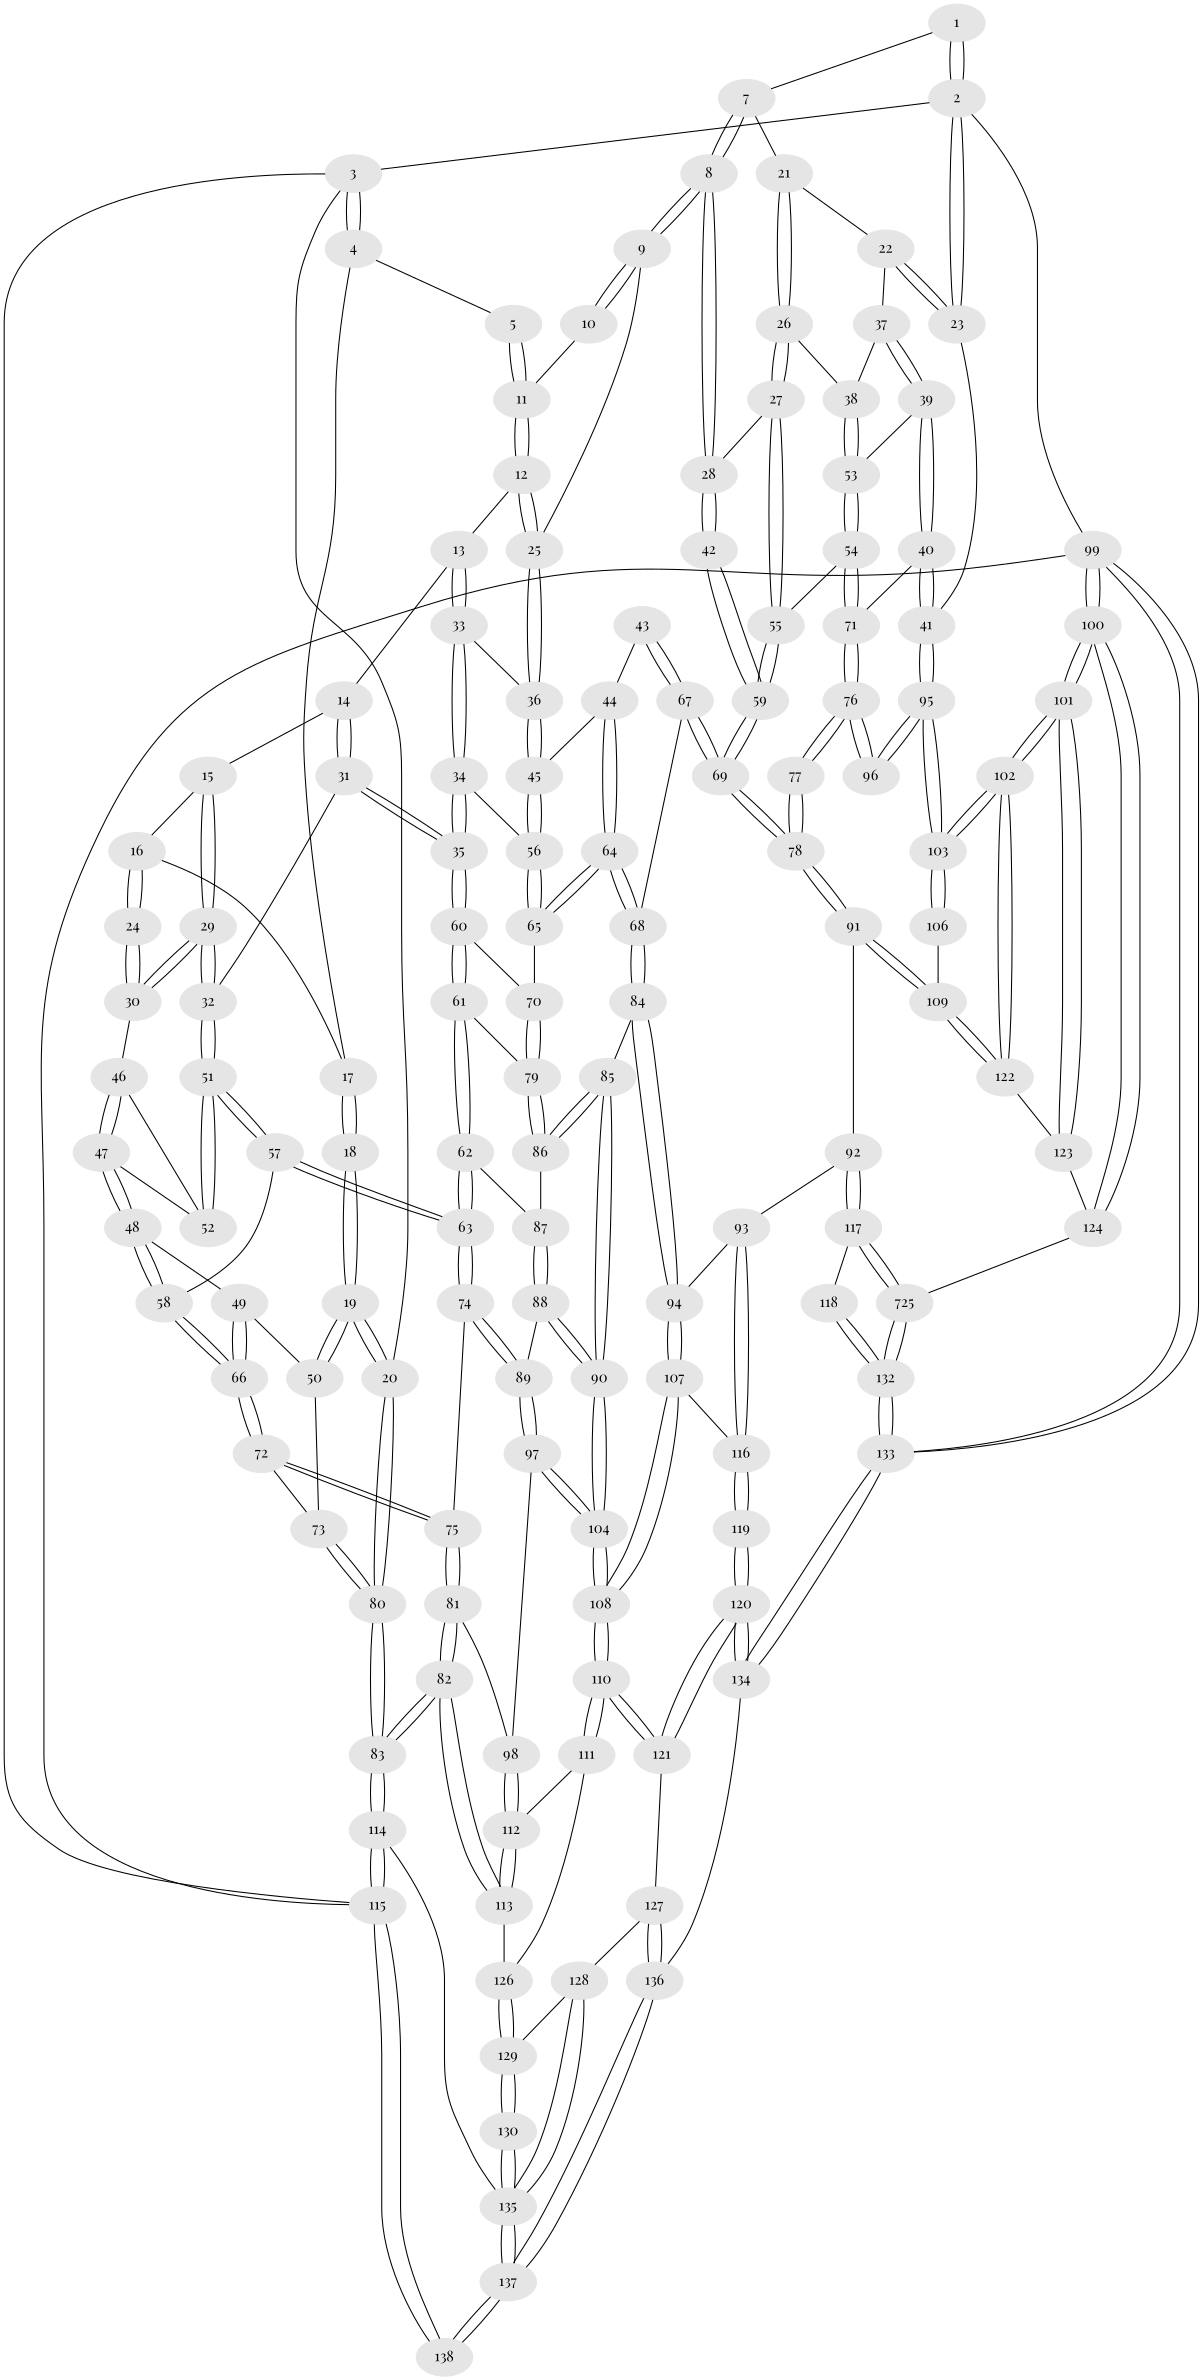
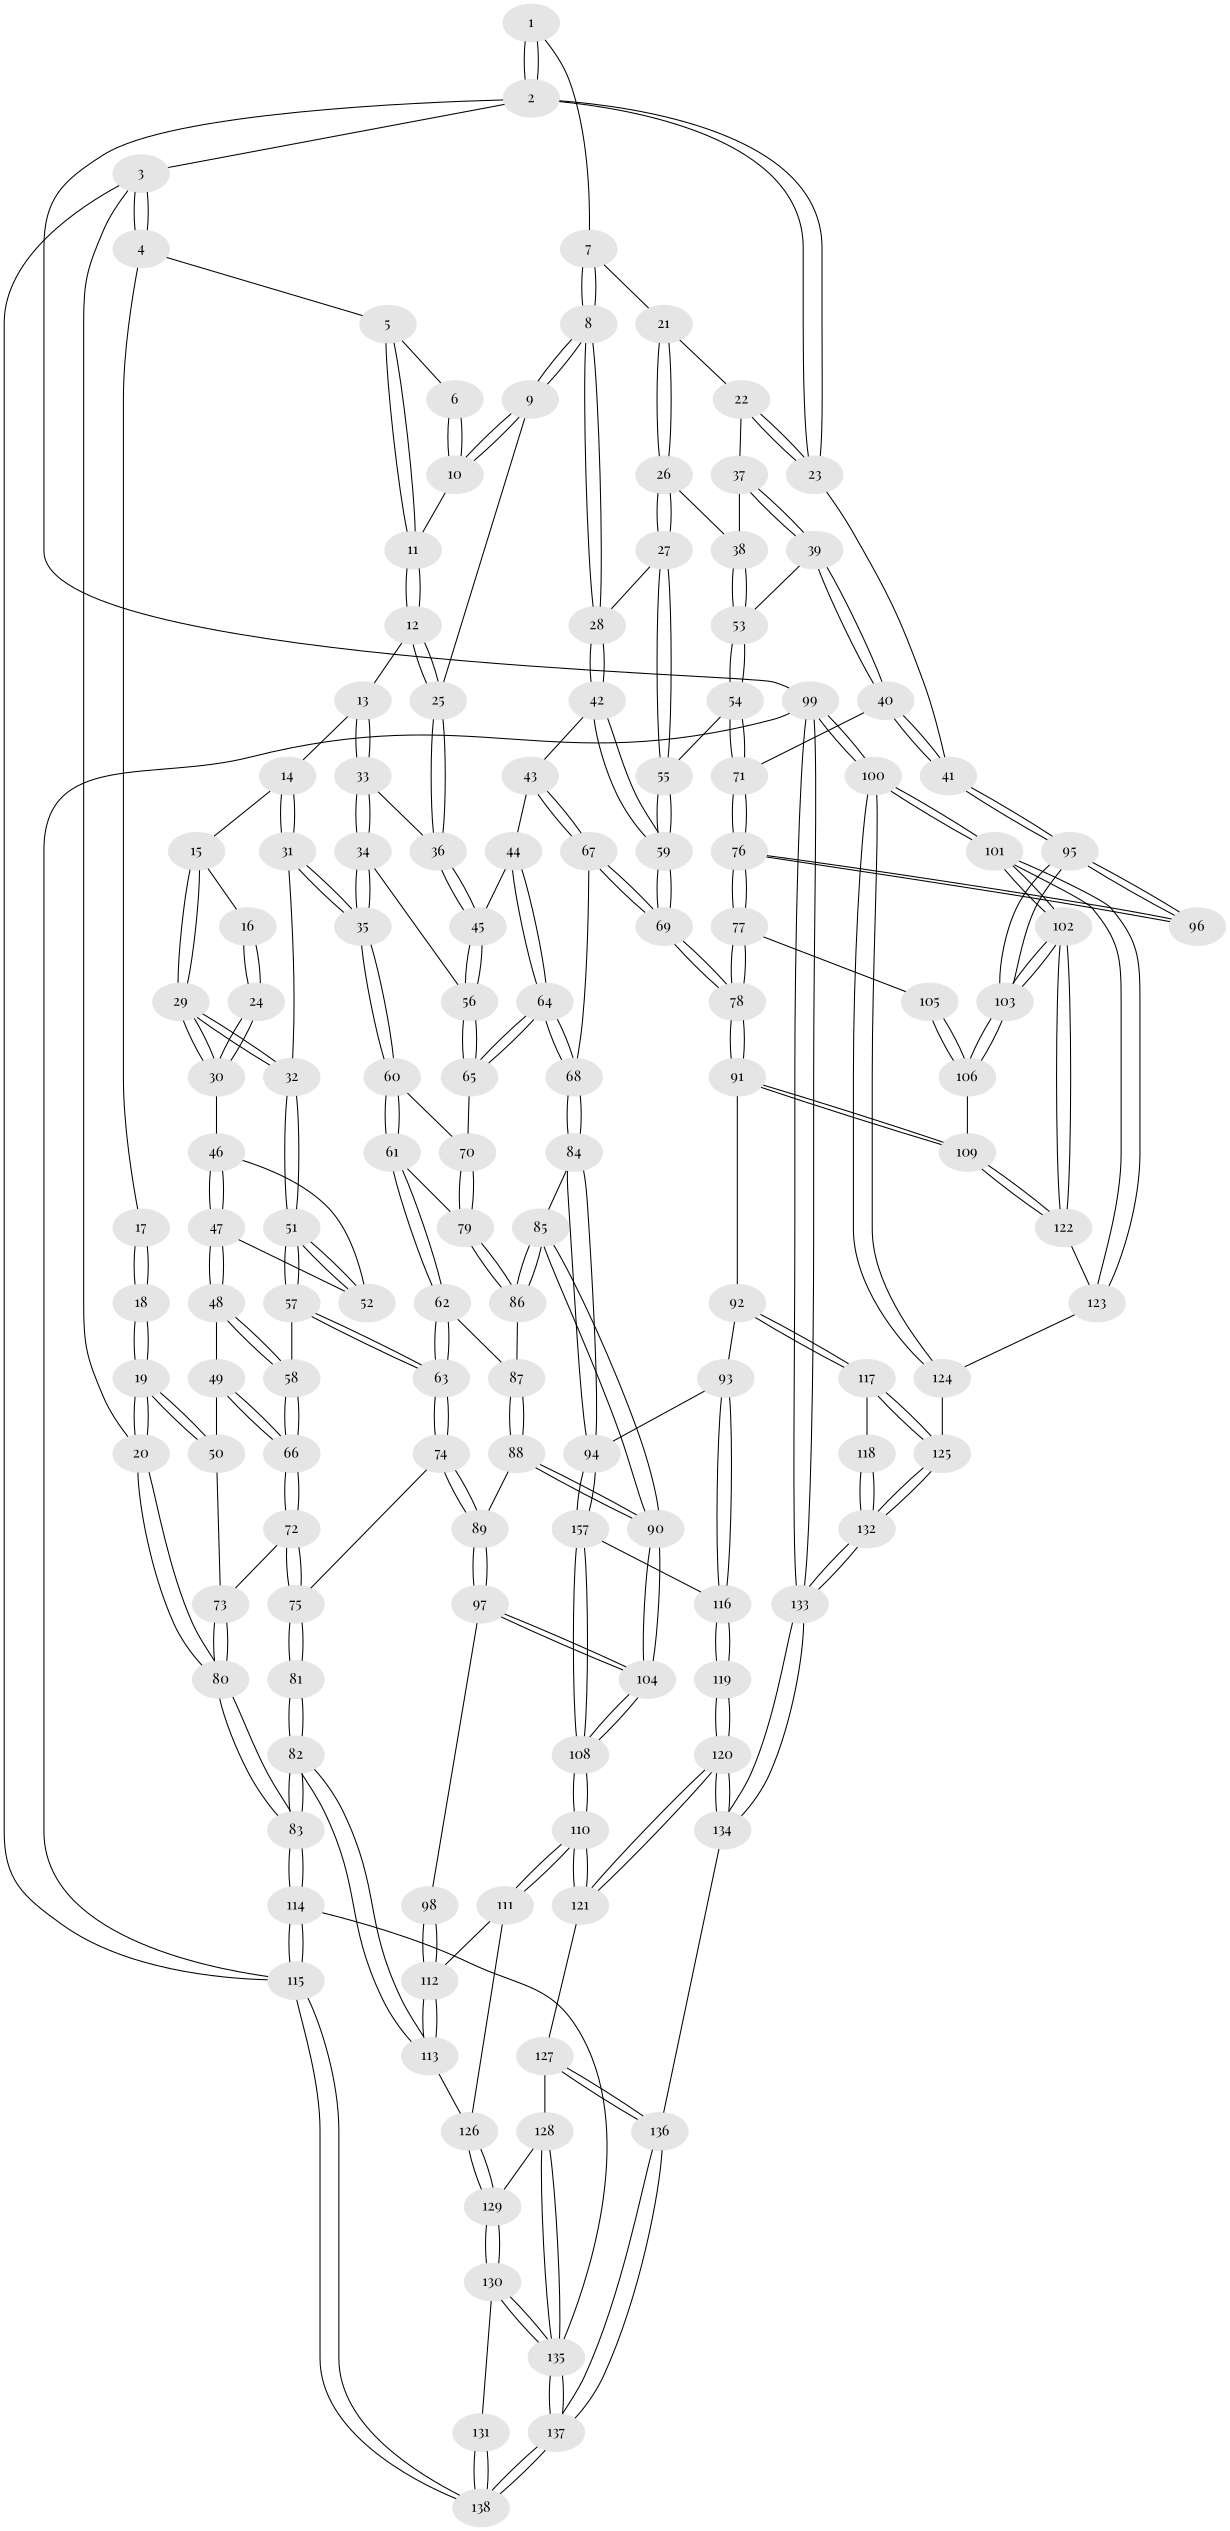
none -> (455, 400)
none -> (567, 735)
(274, 939) -> none
none -> (930, 1002)
(905, 1303) -> (942, 1454)
(675, 1378) -> (580, 1529)
(489, 1678) -> none
none -> (481, 2433)
